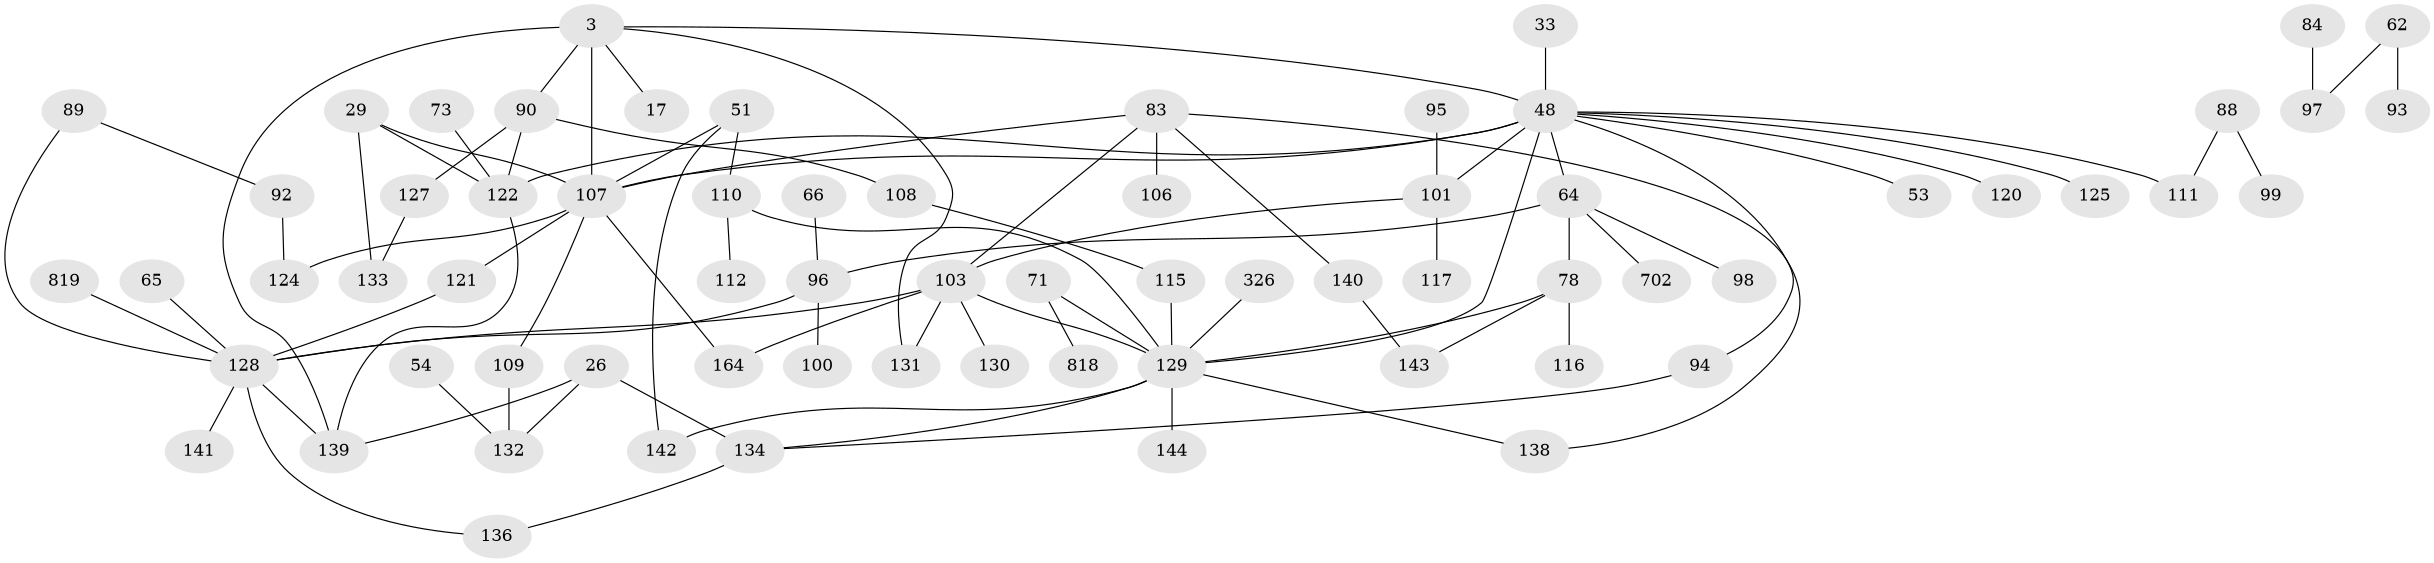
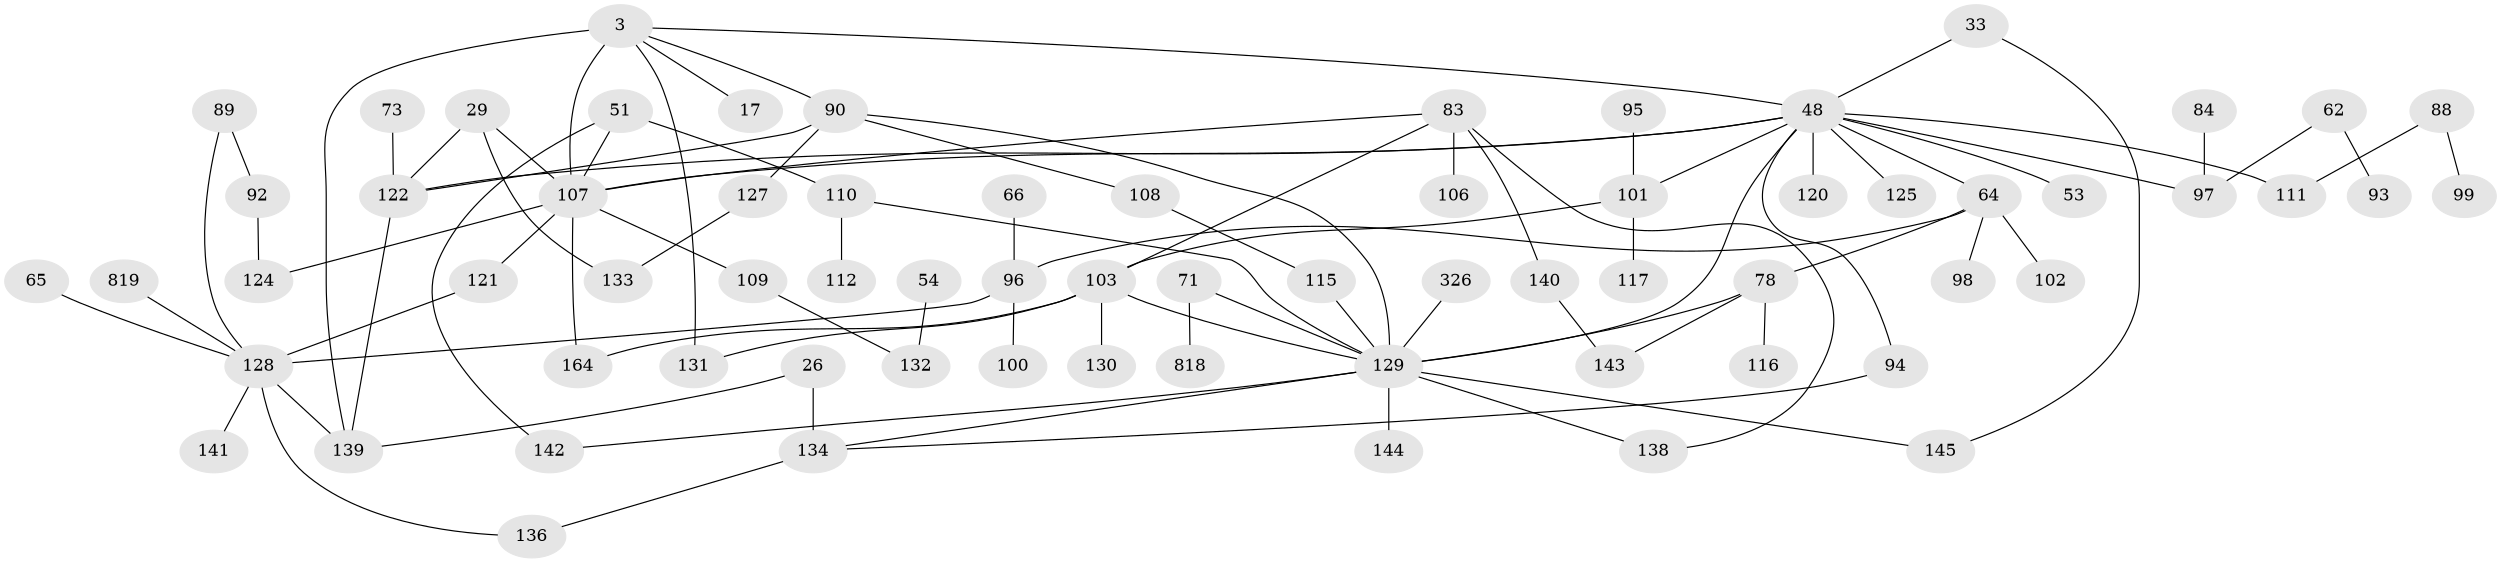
none -> (2009, 152)
none -> (1171, 169)
(1657, 281) -> (2051, 281)
(761, 316) -> none
(553, 409) -> none
none -> (1941, 452)
